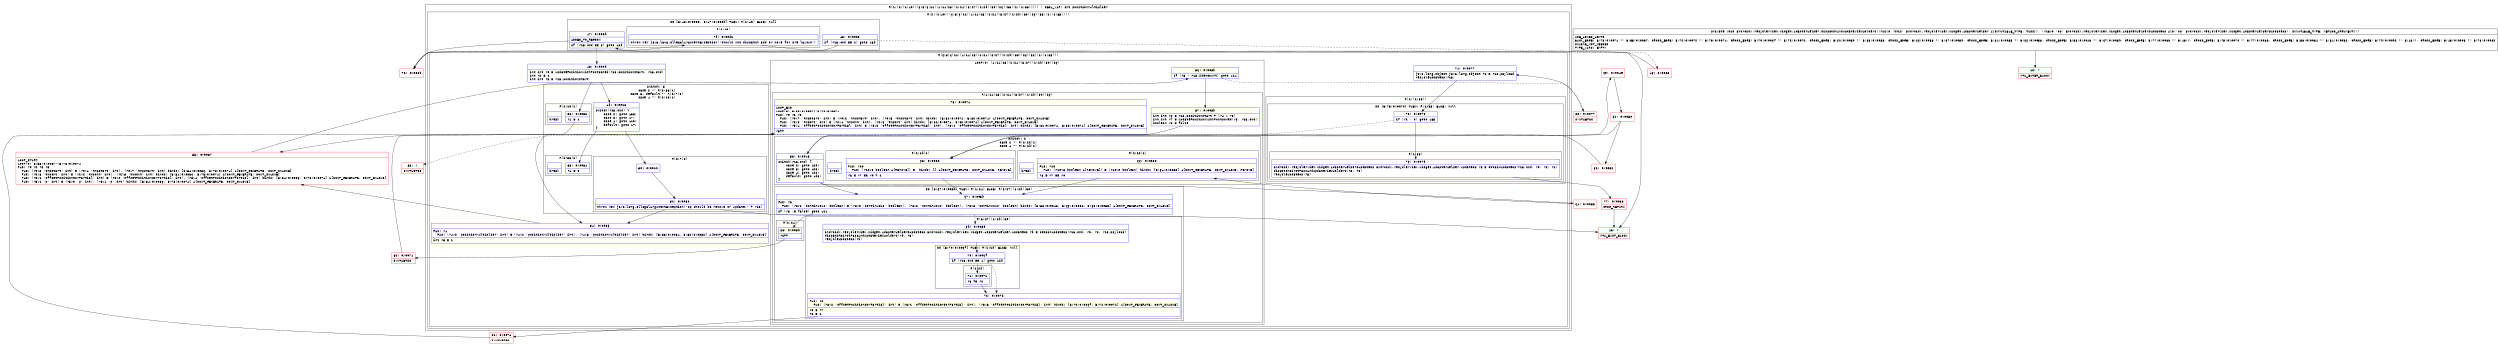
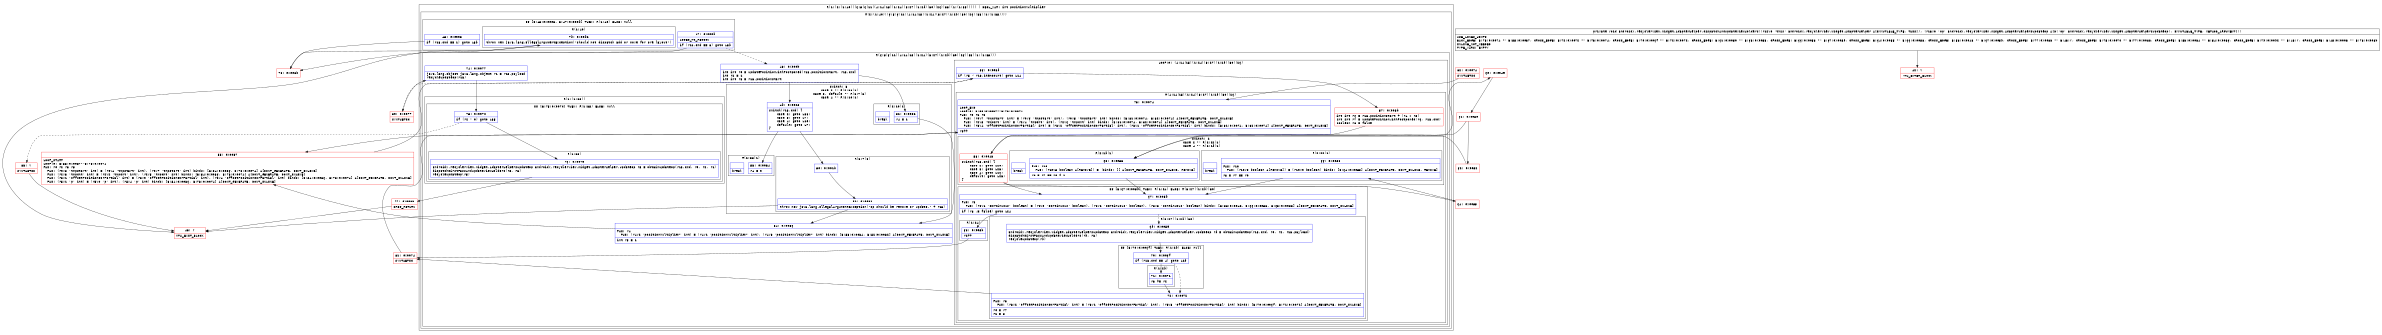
(597, 45) -> (705, 45)
(1660, 73) -> none
(1205, 117) -> (1389, 117)
(800, 168) -> (984, 168)
none -> (96, 212)
(602, 255) -> (695, 254)
(816, 314) -> (999, 314)
